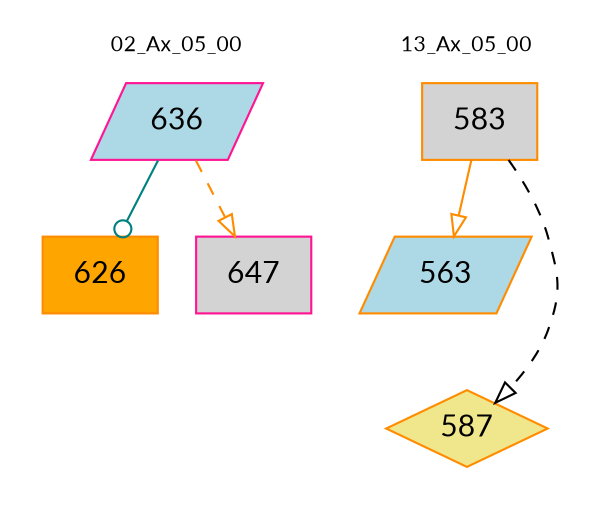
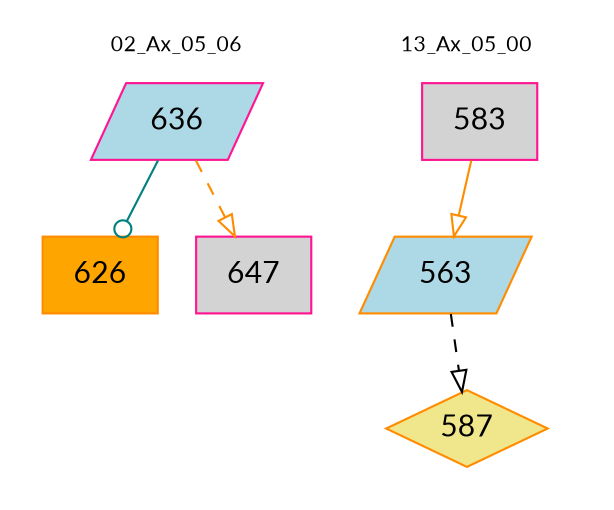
(177, 46) -> (177, 46)
(480, 122) -> (480, 122)
(557, 274) -> (455, 342)
